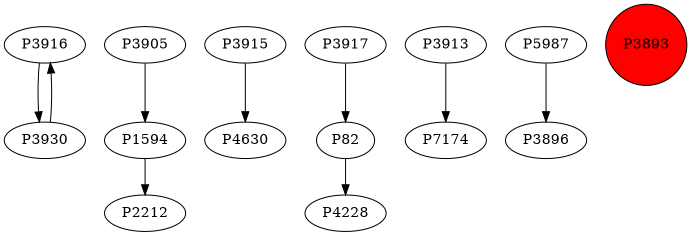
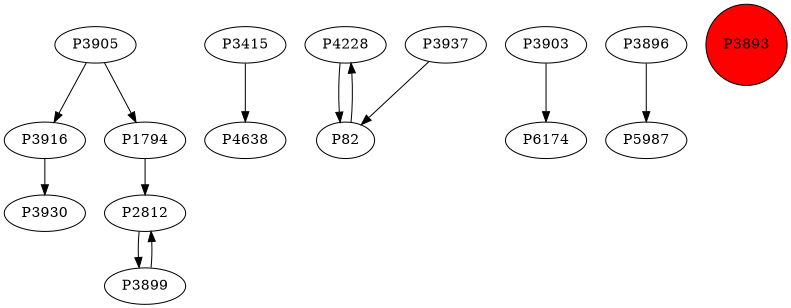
(245, 45) -> (245, 45)
(346, 45) -> (446, 45)
(446, 45) -> (546, 45)
none -> (339, 87)
(546, 88) -> (646, 88)
(52, 98) -> (73, 88)
(145, 140) -> (145, 140)
(245, 140) -> (245, 140)
(446, 140) -> (546, 140)
(145, 213) -> (145, 213)
none -> (145, 286)
